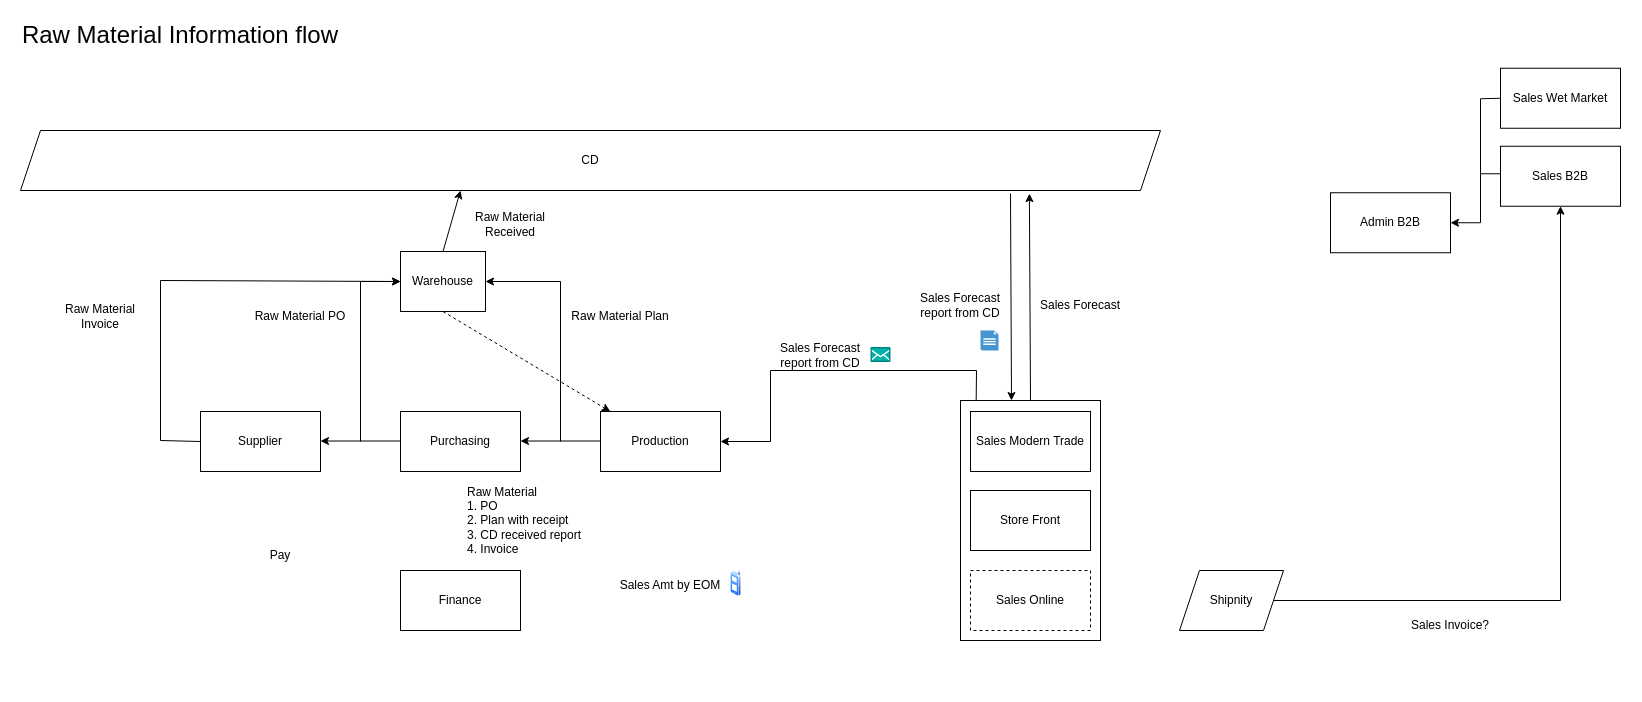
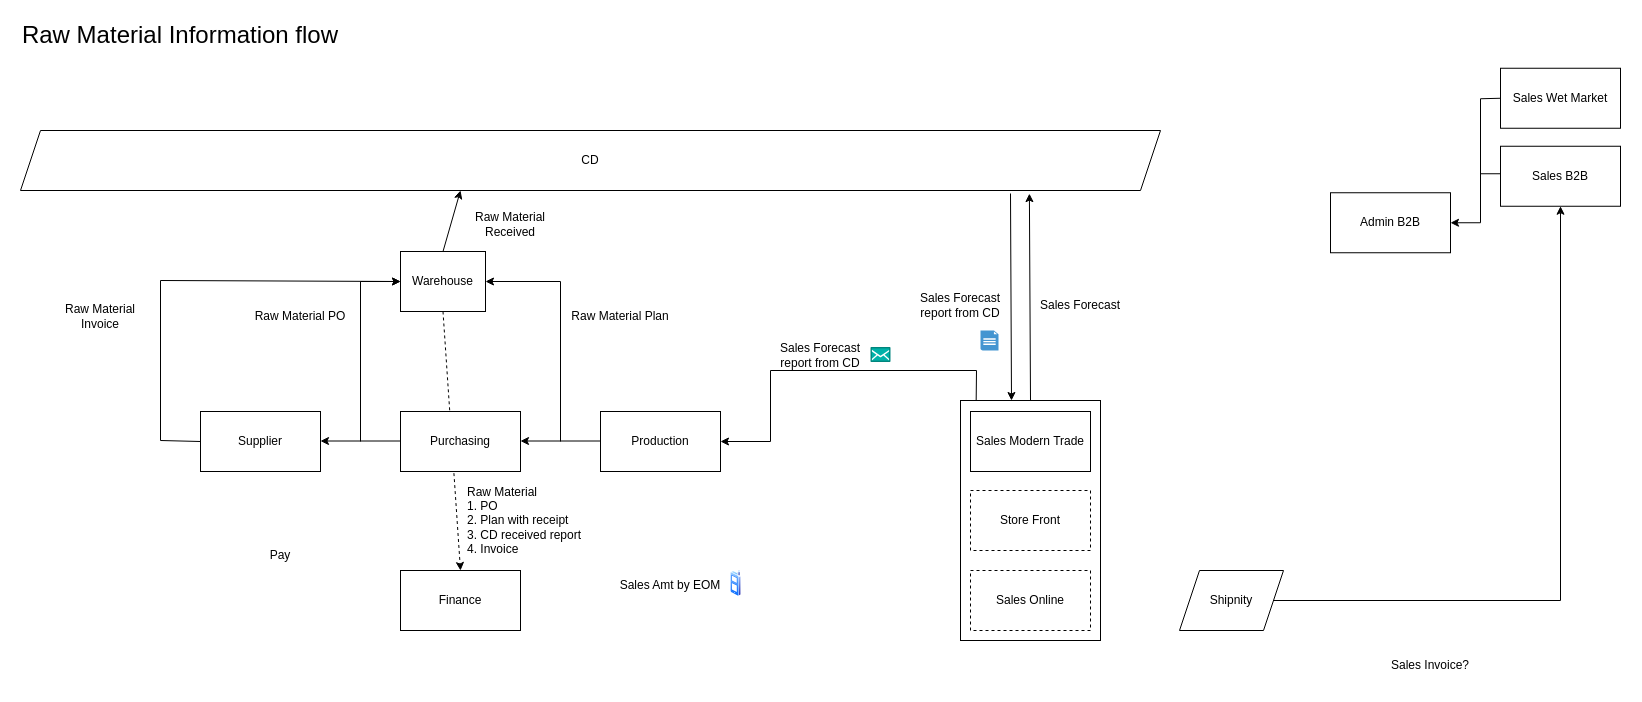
(524, 360) -> (446, 361)
(1031, 521) -> (1031, 521)
(1451, 626) -> (1431, 666)
